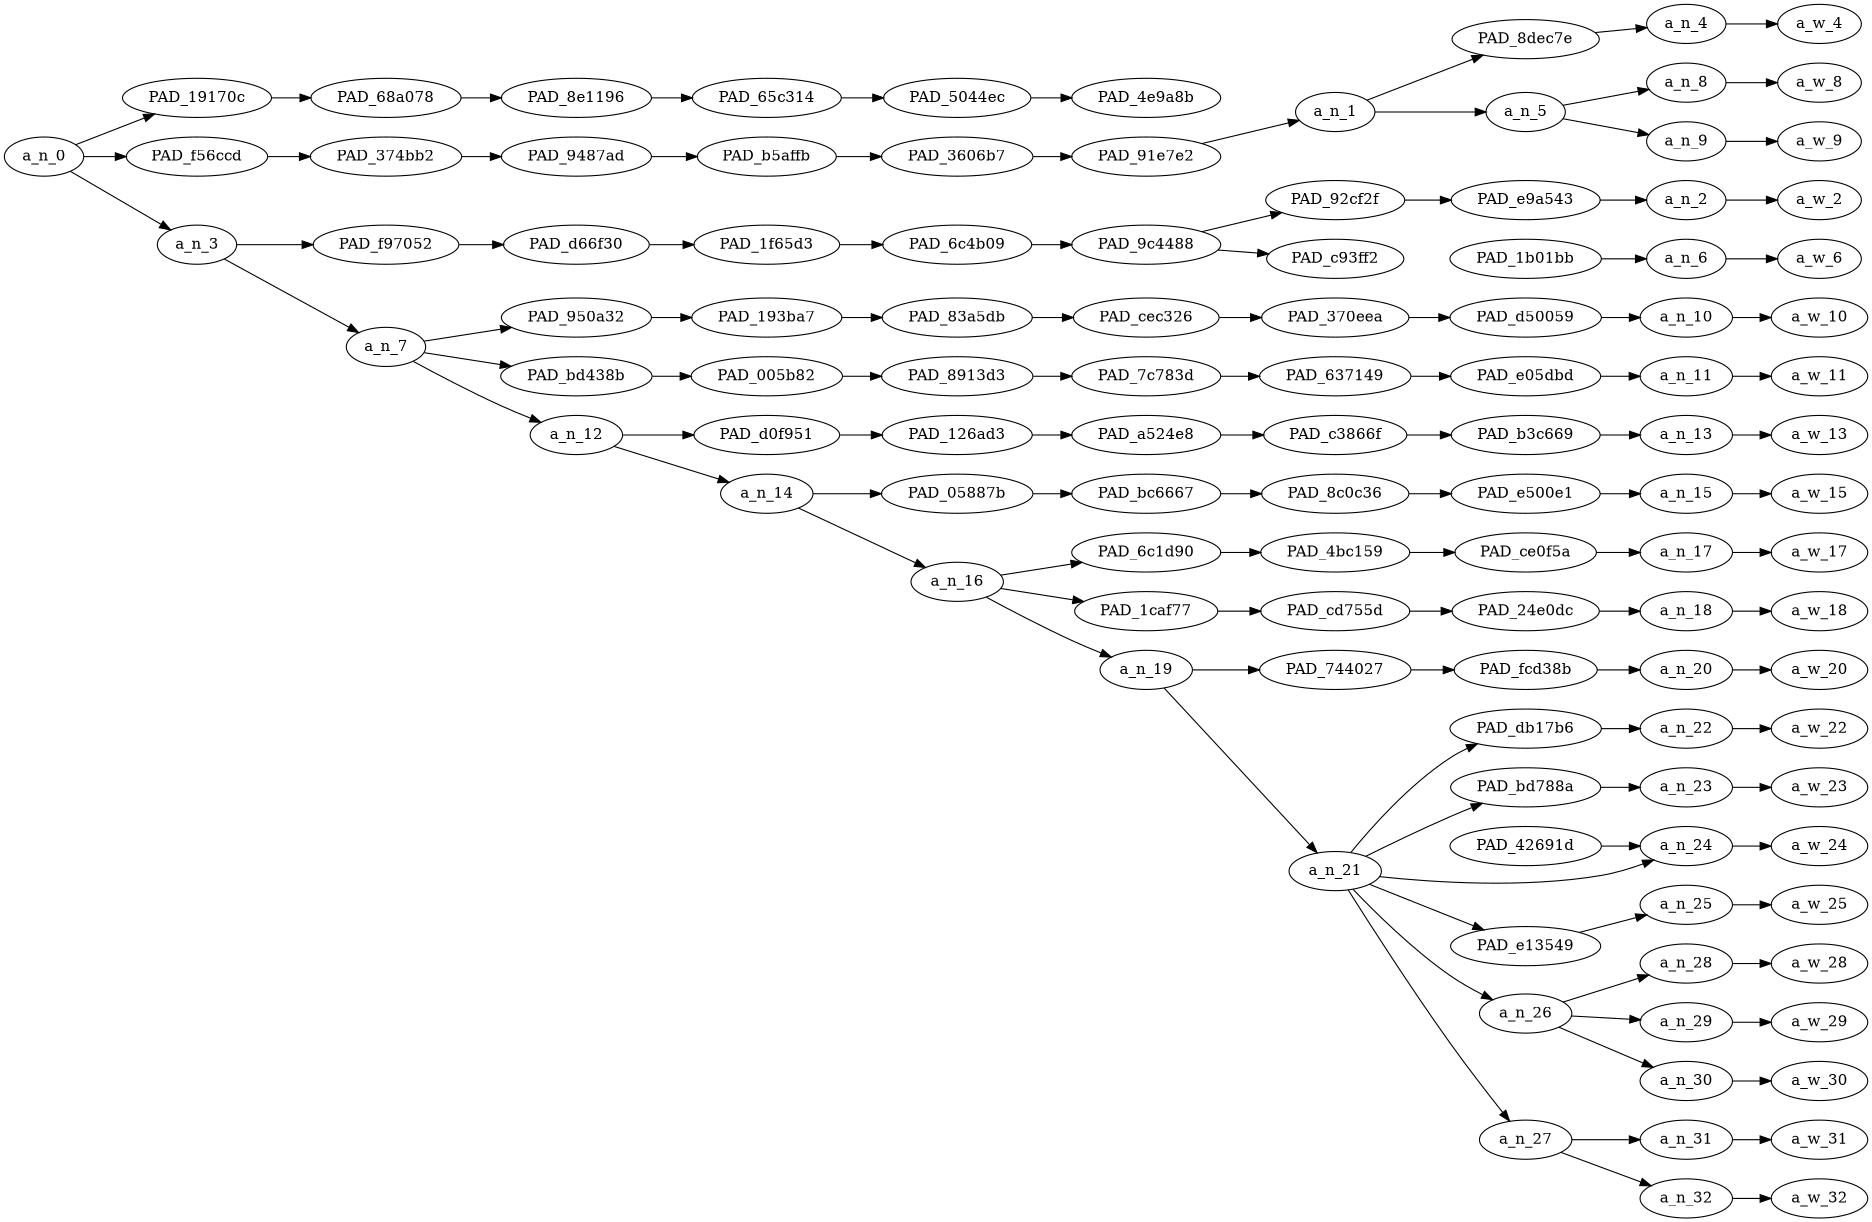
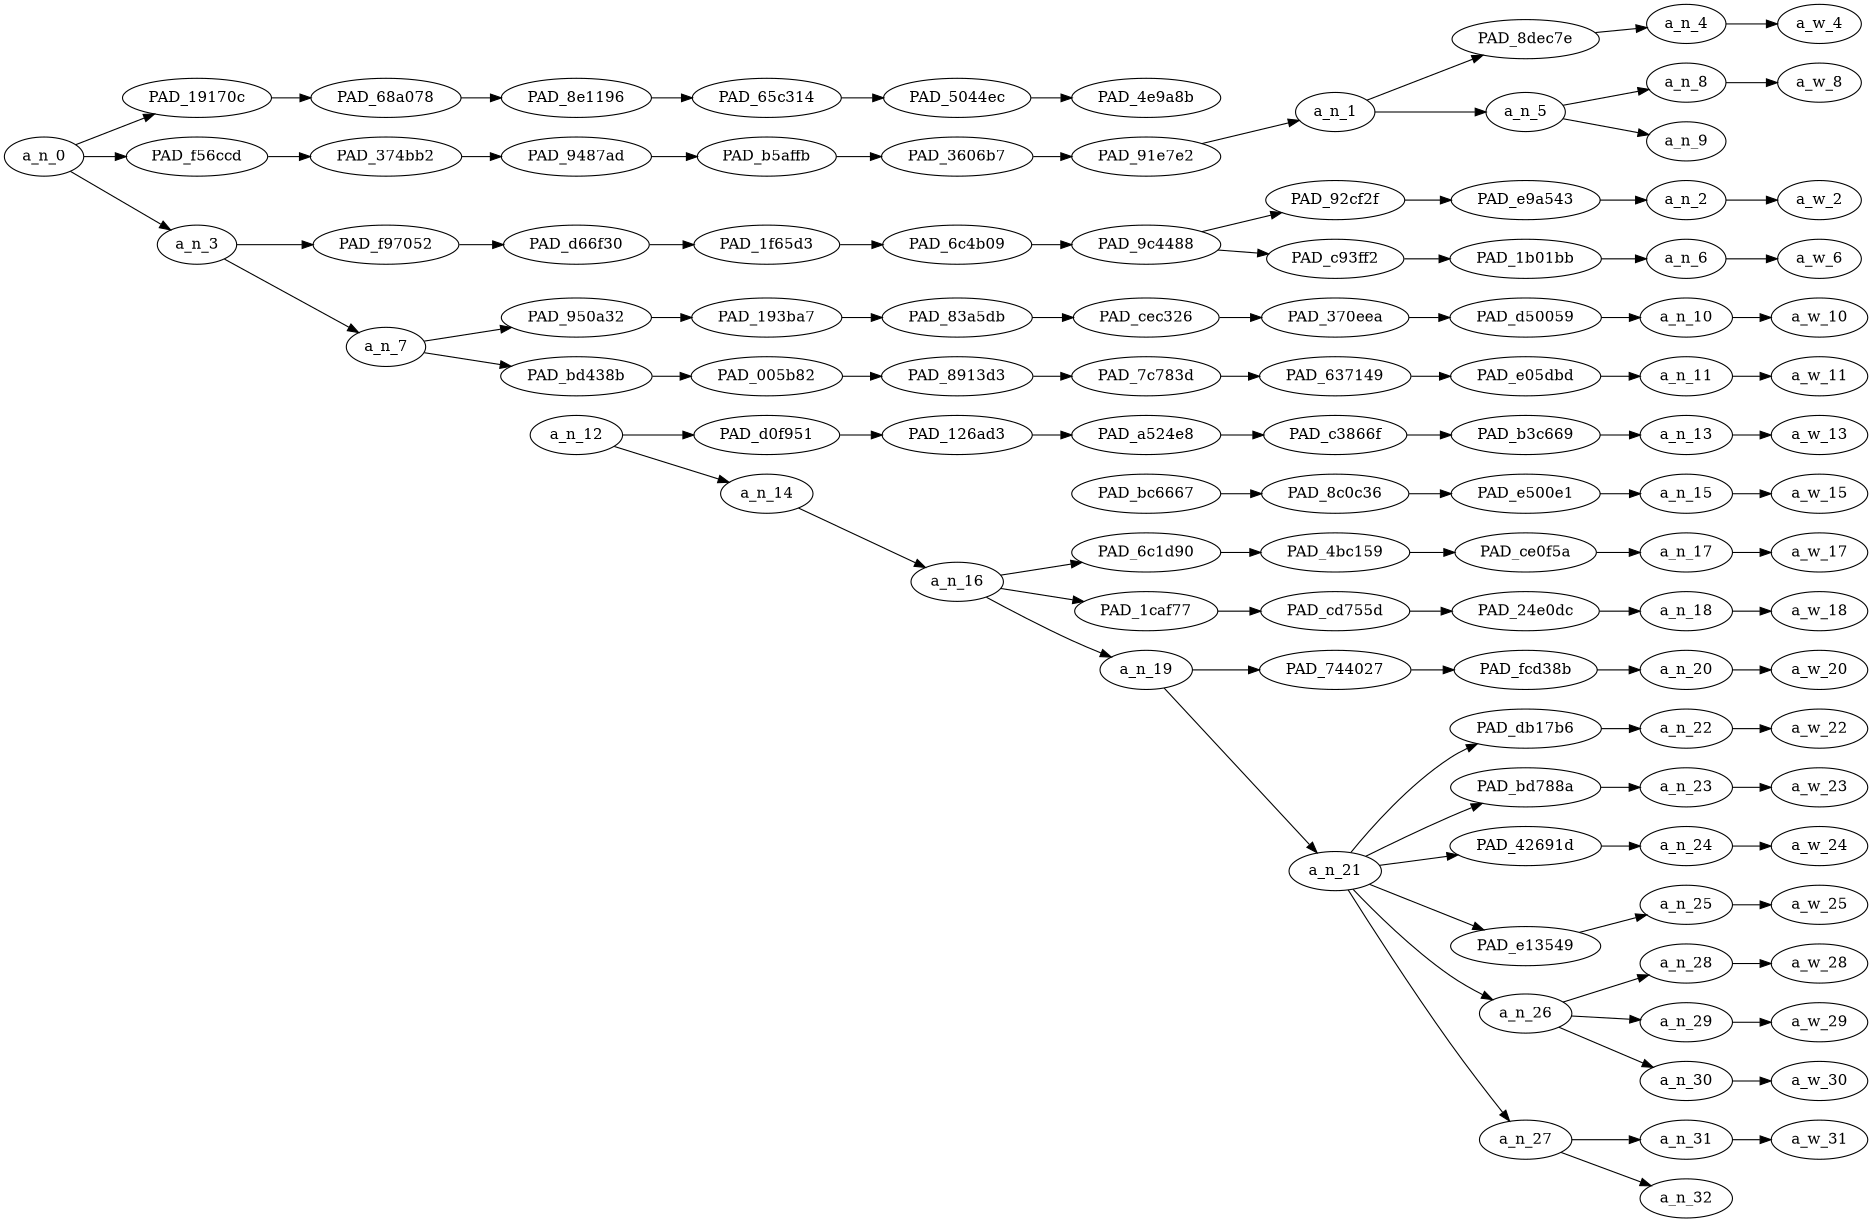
(1819, 141) -> none
none -> (1422, 259)
(471, 392) -> none
(957, 494) -> none
(1512, 883) -> (1413, 861)
(1819, 1198) -> none
